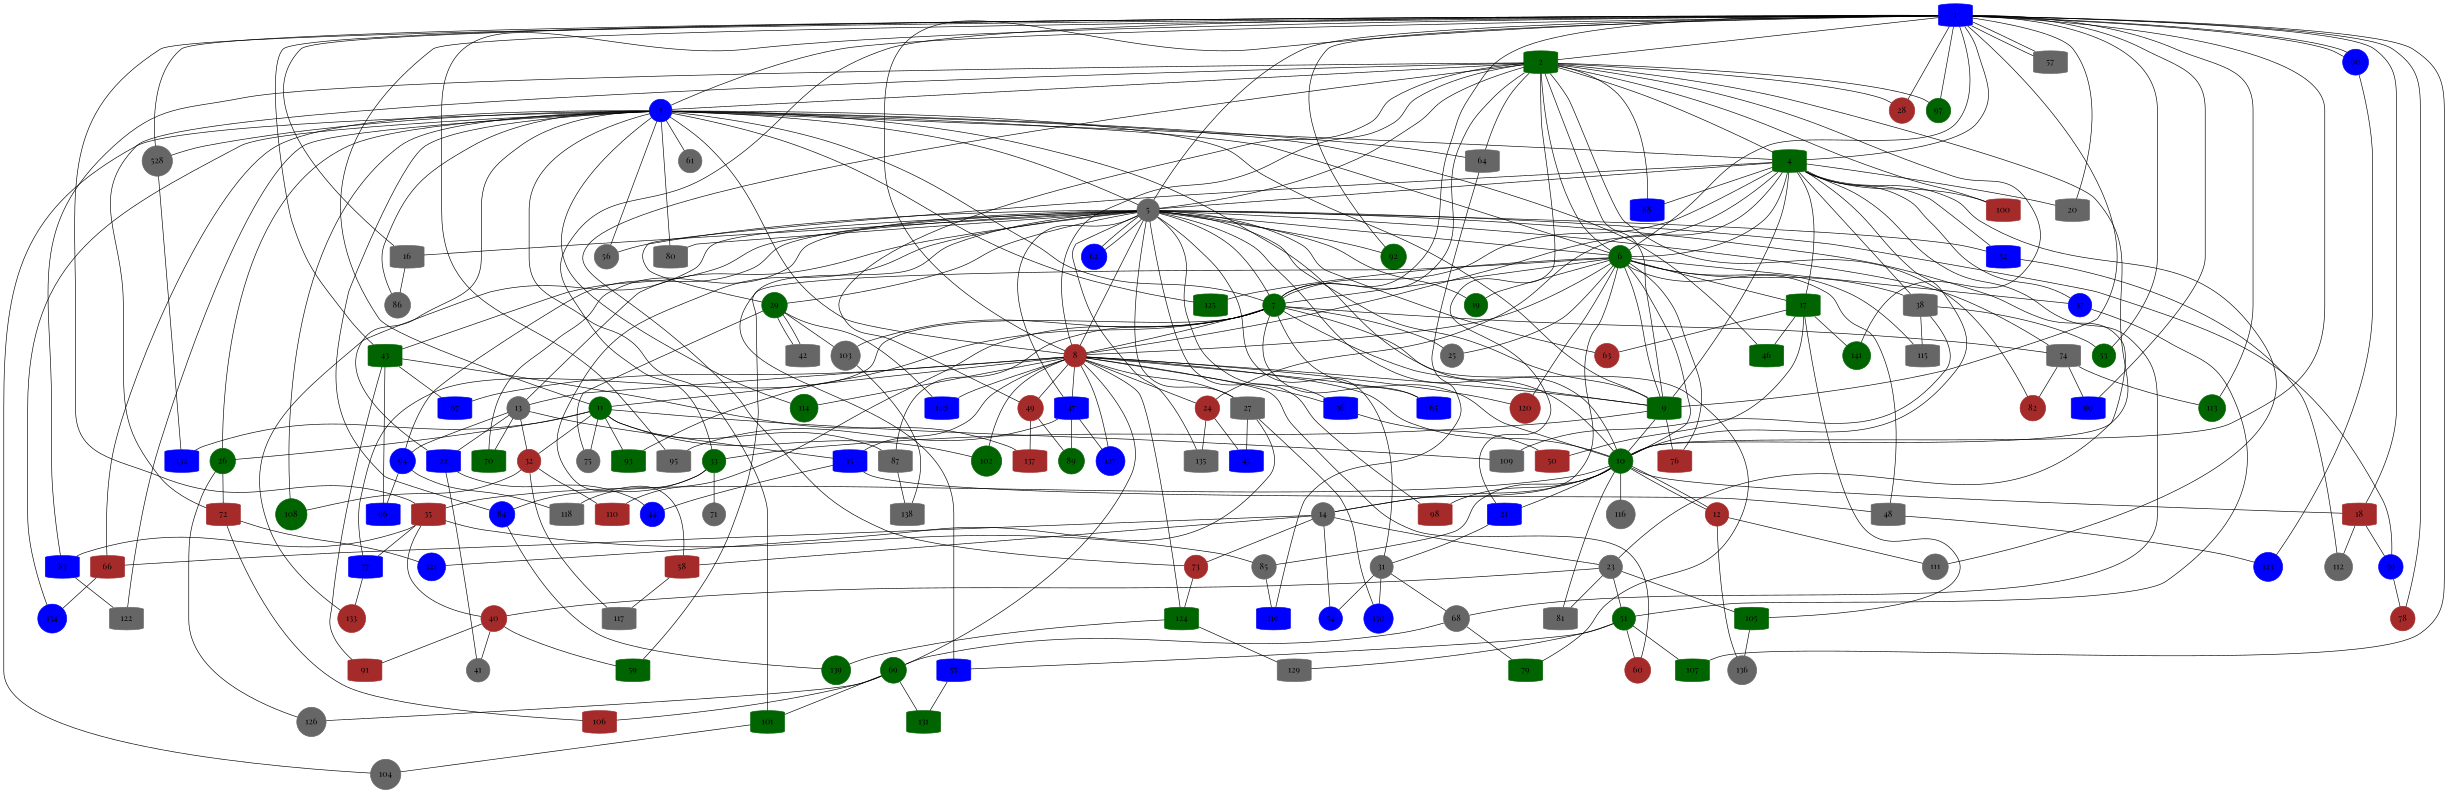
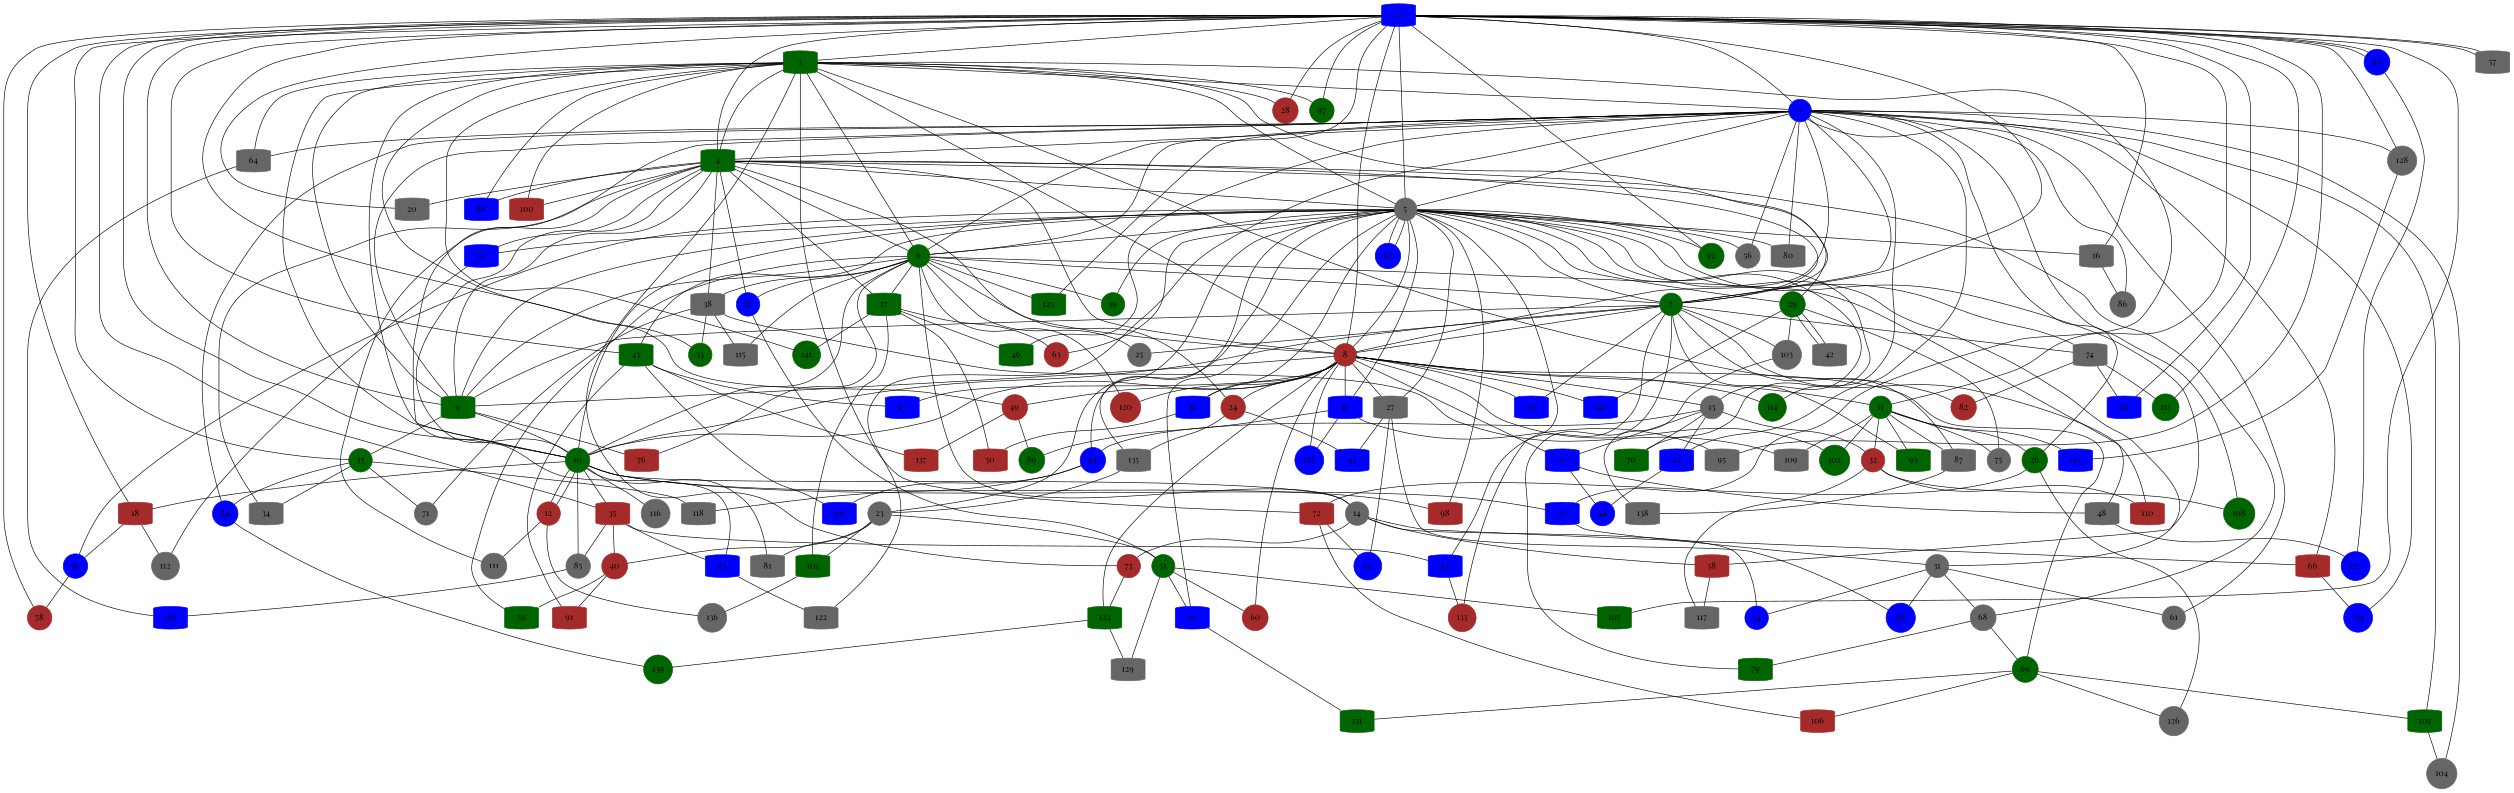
(157, 161) -> (2402, 161)
none -> (549, 388)
none -> (266, 514)
(1466, 543) -> (1008, 502)
none -> (2055, 592)
(478, 670) -> none
